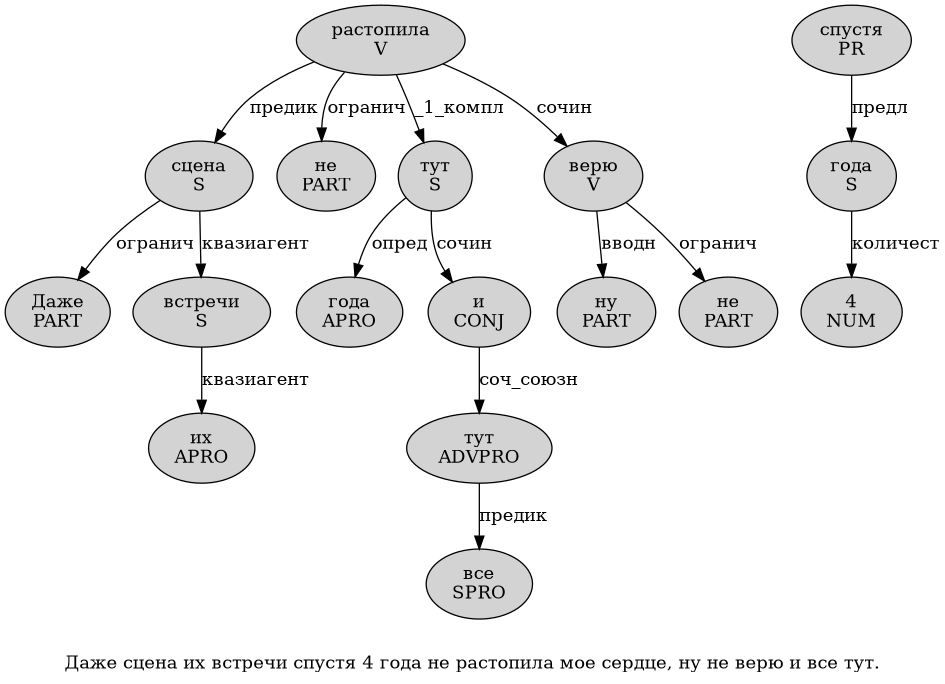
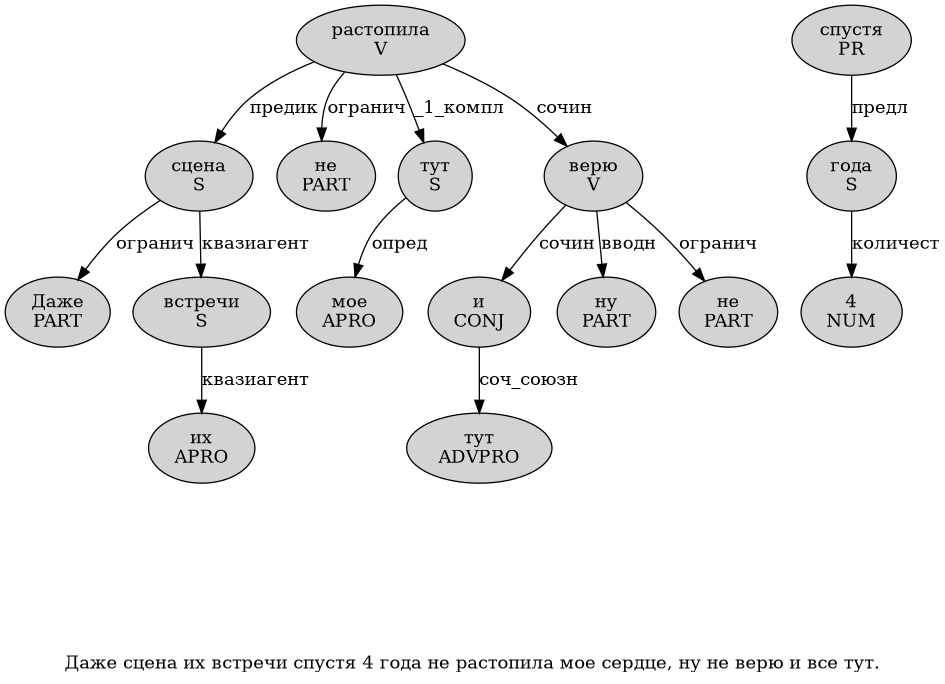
(433, 242) -> (537, 237)
(350, 312) -> (350, 312)
(479, 584) -> none
